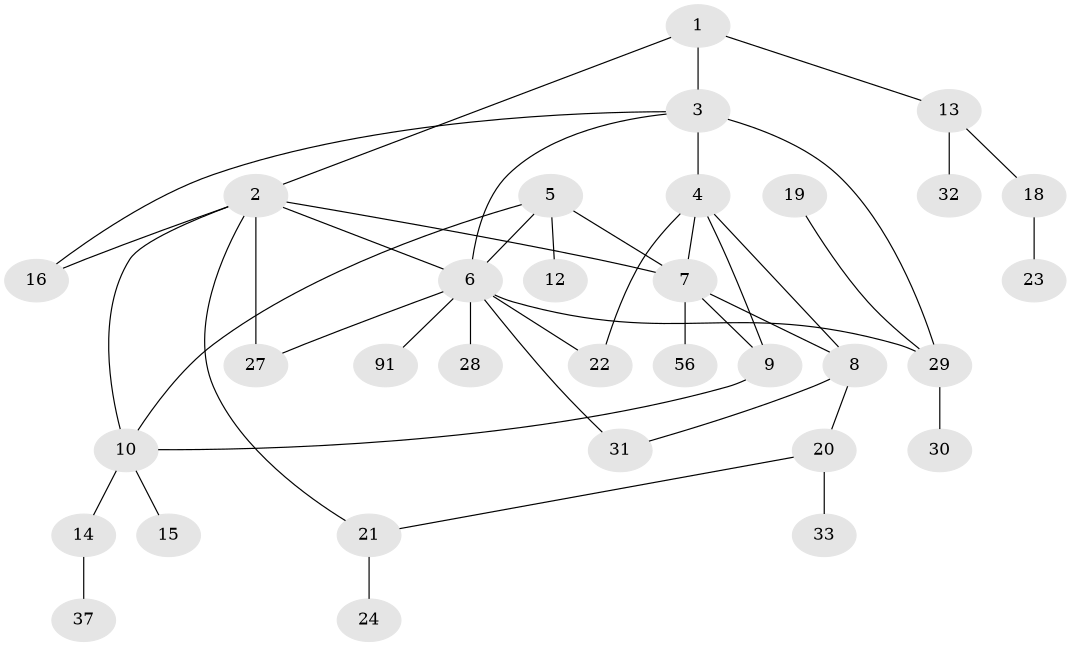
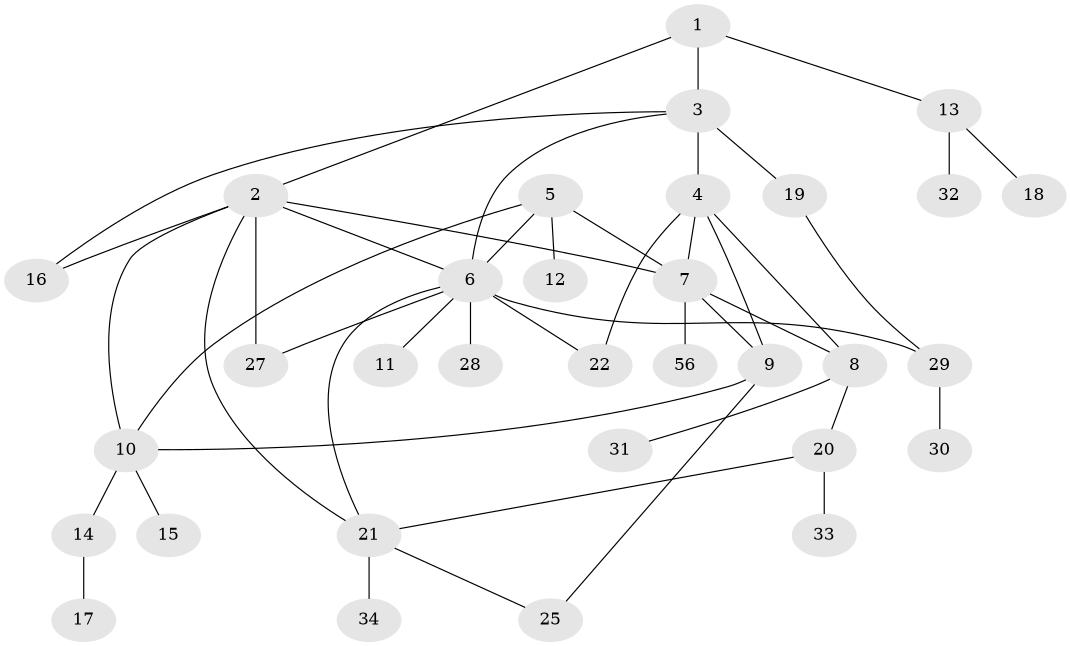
(862, 202) -> (747, 153)
(1034, 281) -> none
(386, 366) -> (386, 366)
(541, 368) -> (332, 373)
(84, 620) -> (84, 620)
(369, 620) -> (369, 620)
none -> (551, 620)
